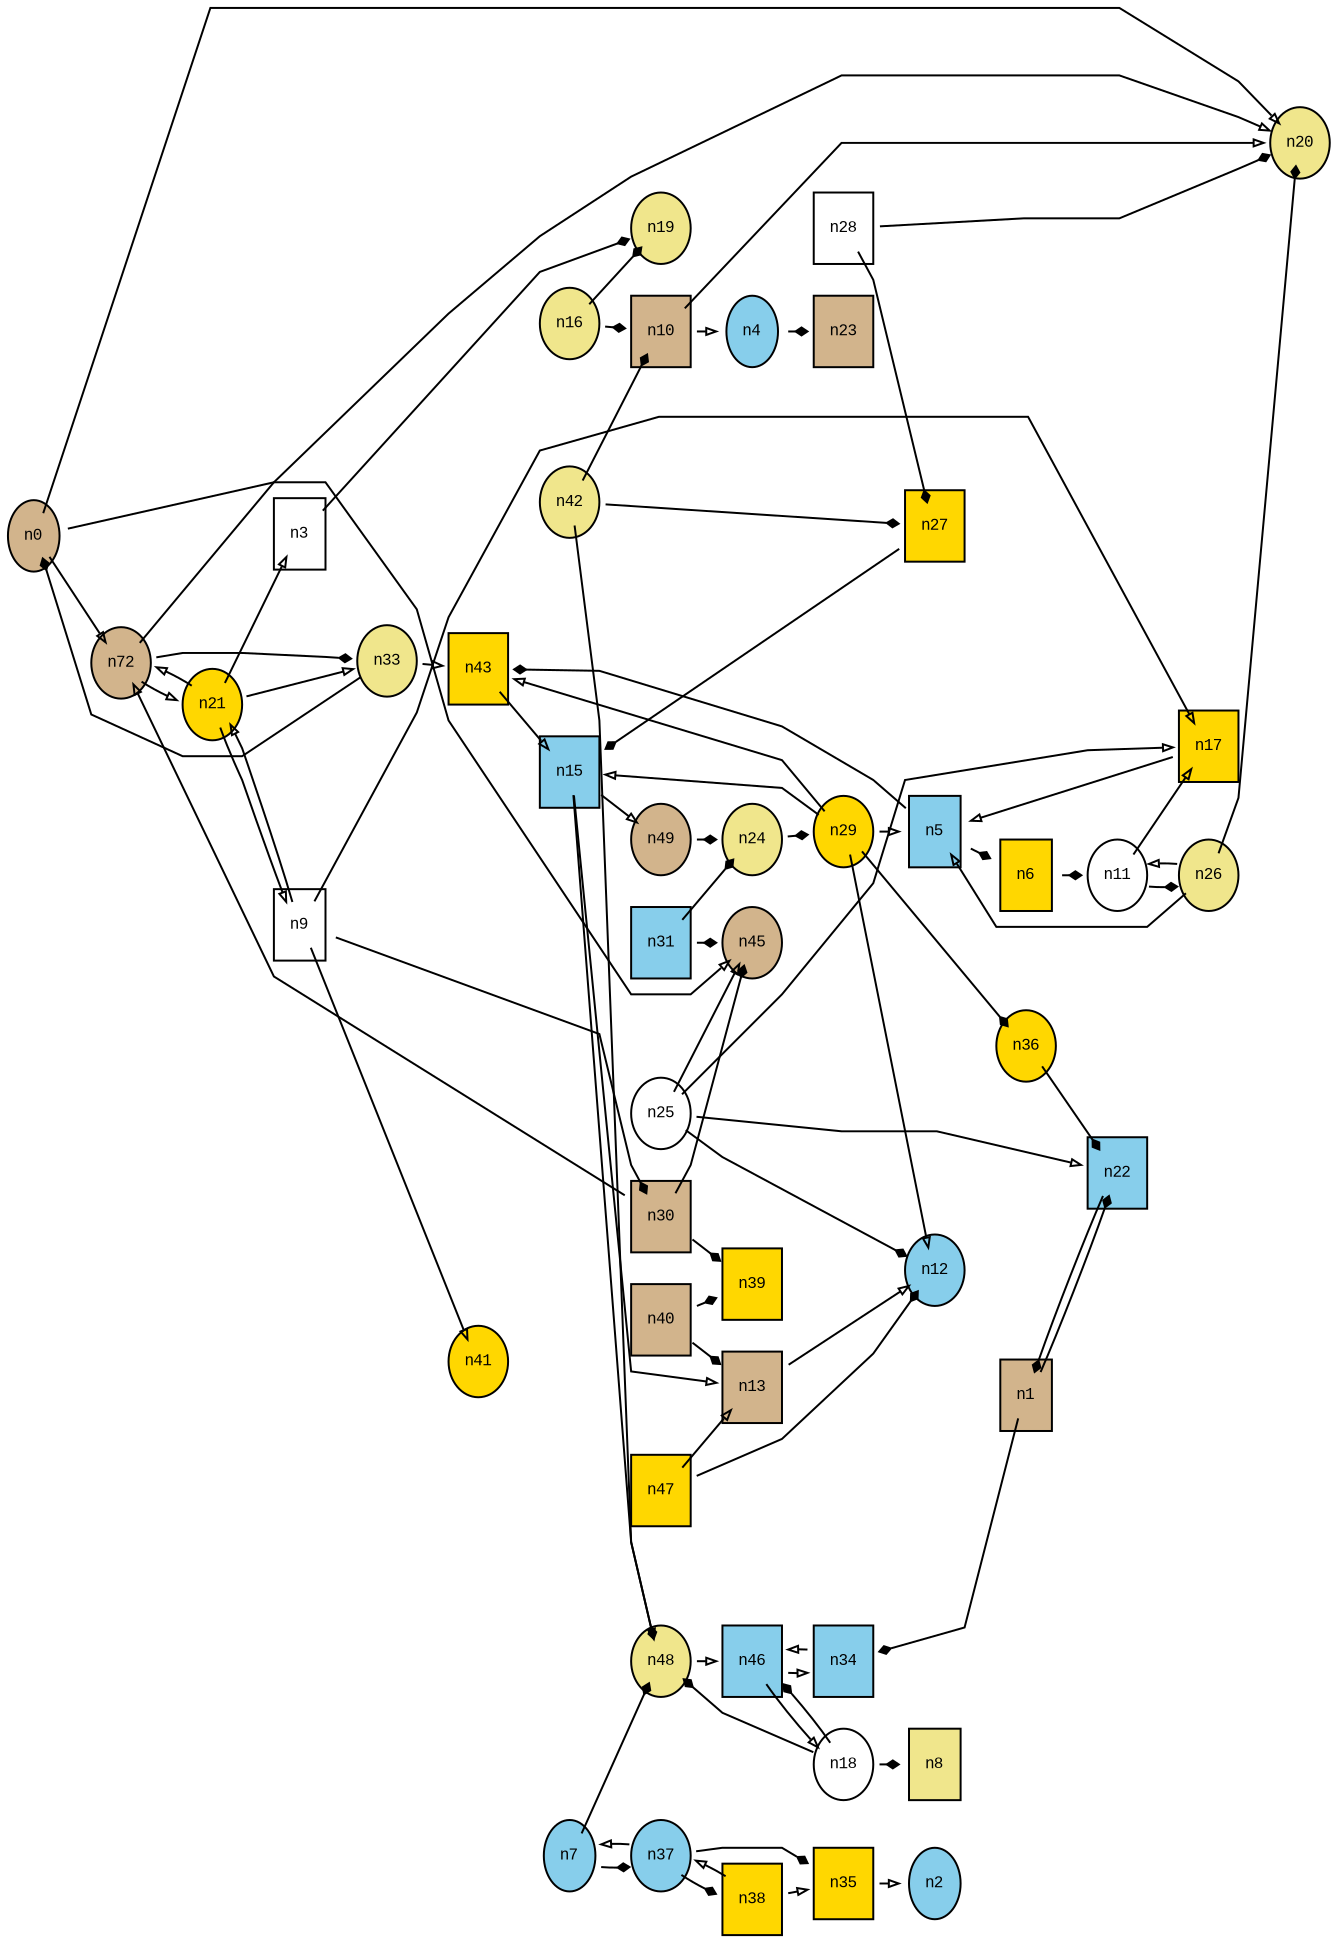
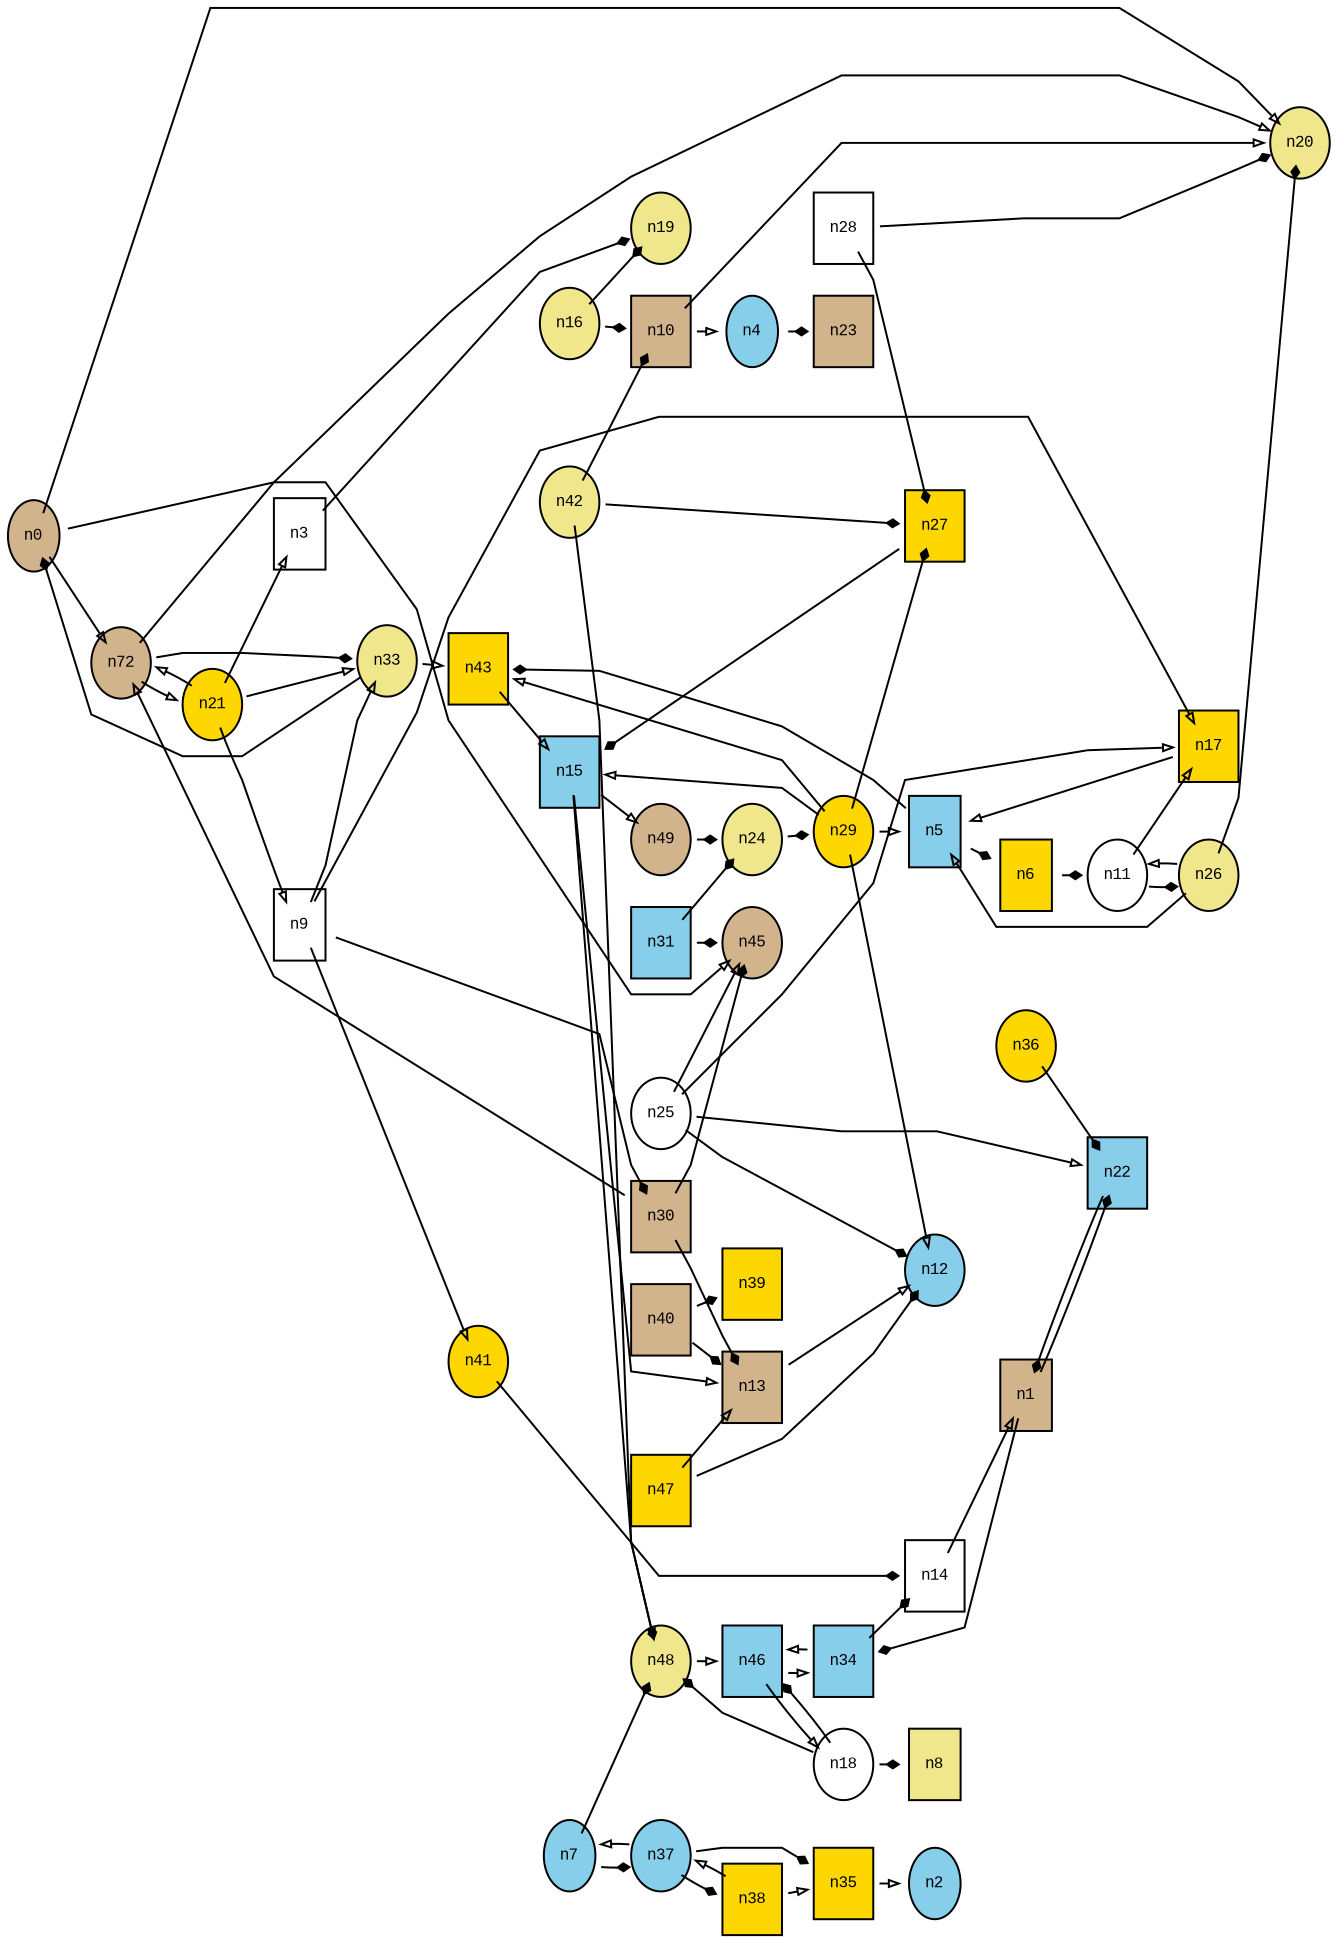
(265, 817) -> (341, 797)
(931, 934) -> (887, 685)
(702, 1247) -> (701, 1291)
none -> (935, 1576)
